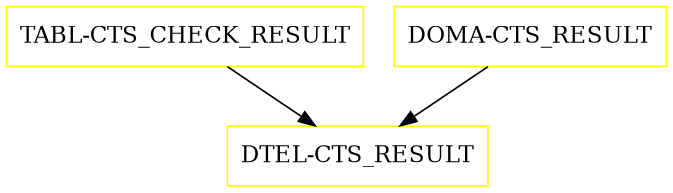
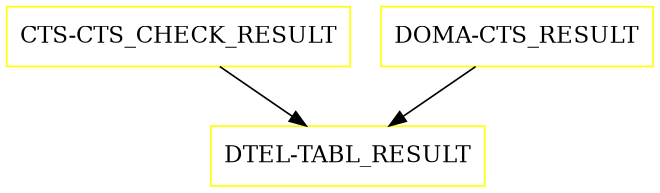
(185, 37) -> (178, 37)
(358, 156) -> (348, 156)
